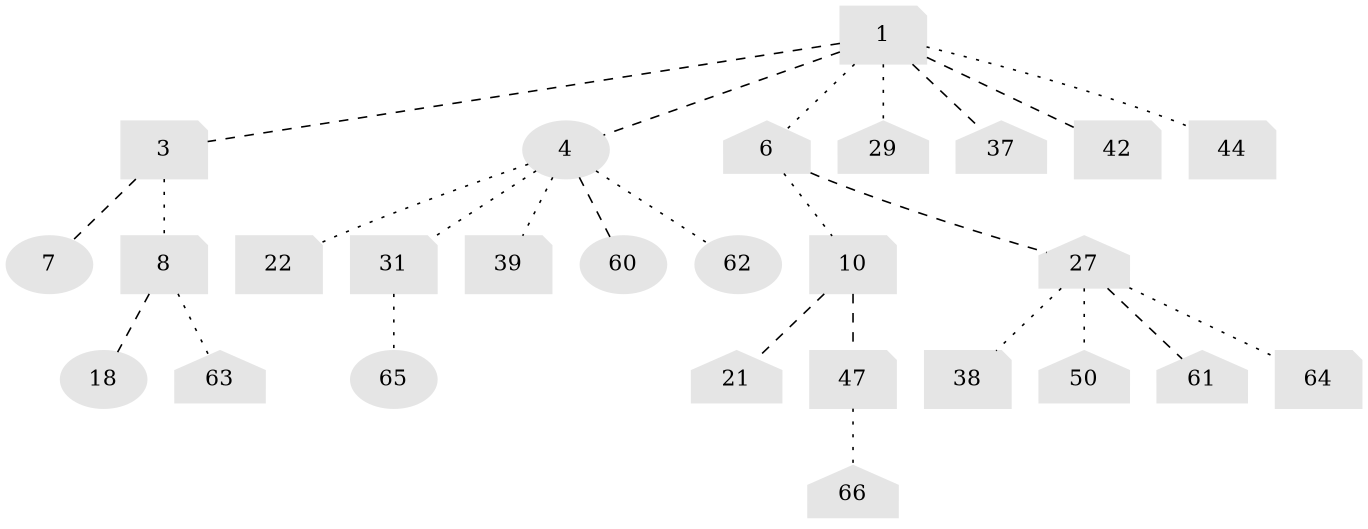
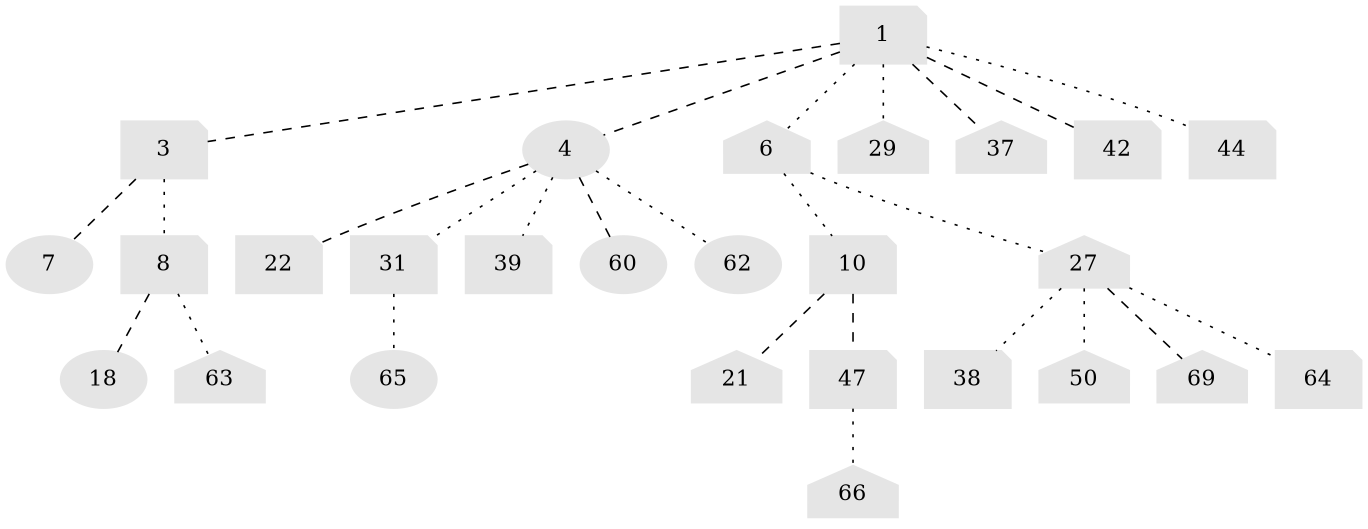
(424, 201) -> (424, 201)
(928, 216) -> (928, 216)
(1202, 379) -> (1202, 379)
